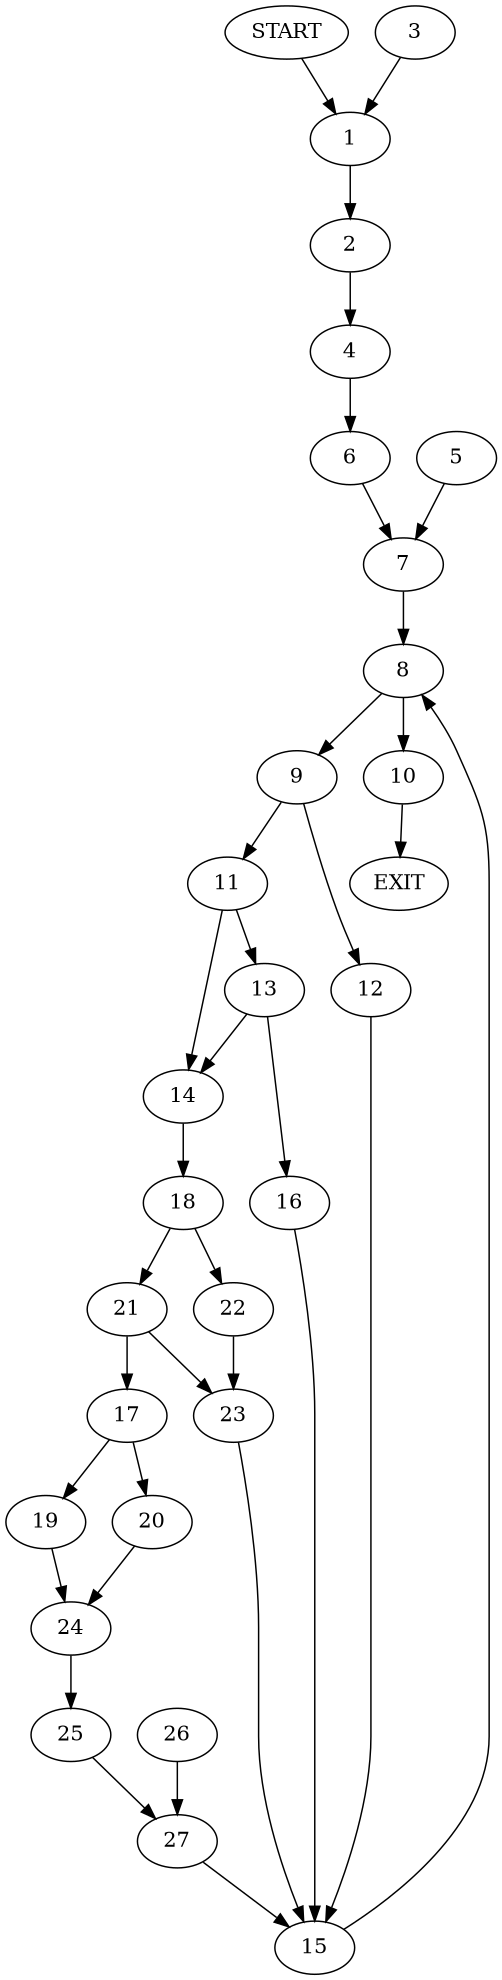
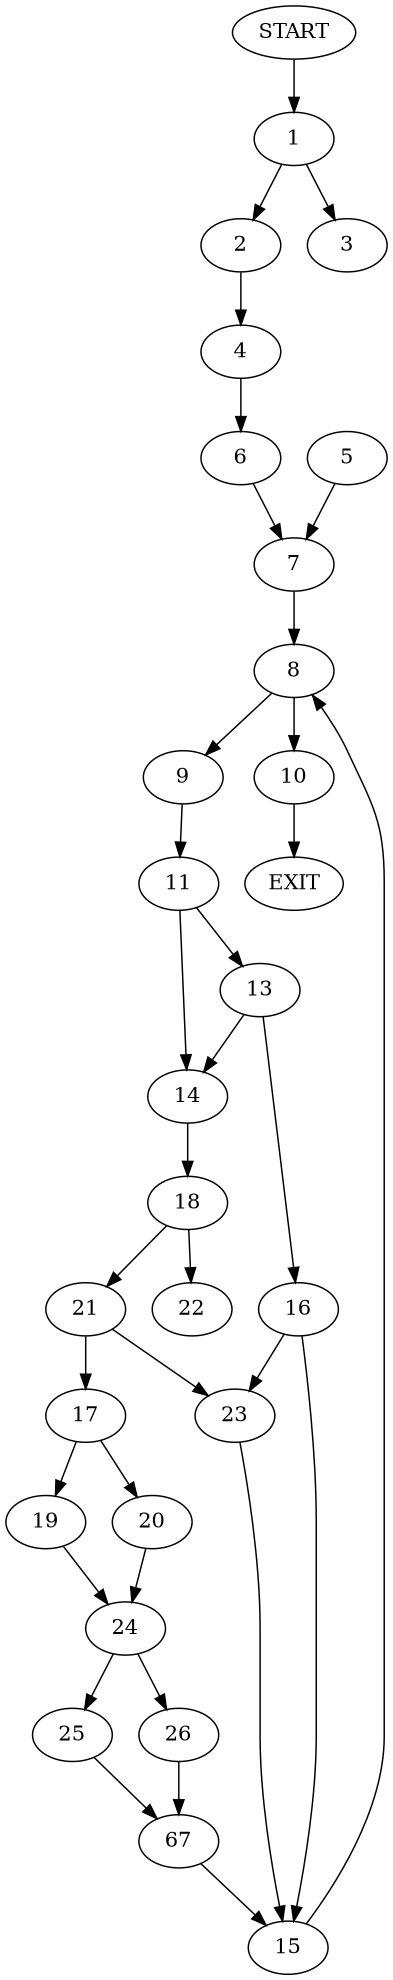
(387, 79) -> (317, 185)
(371, 990) -> none
(233, 1355) -> (271, 1356)
none -> (149, 1675)
(177, 1841) -> (179, 1841)
